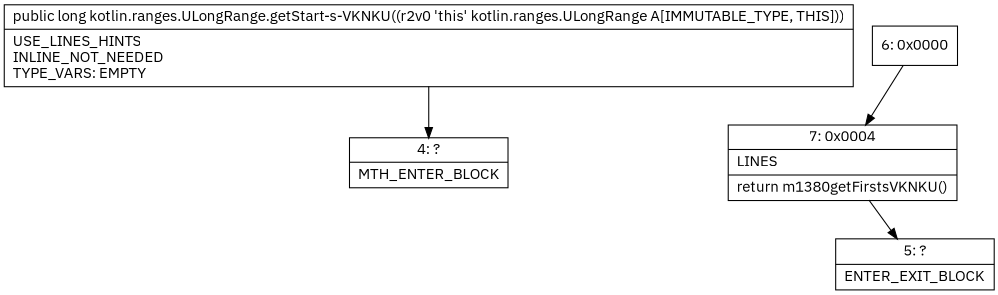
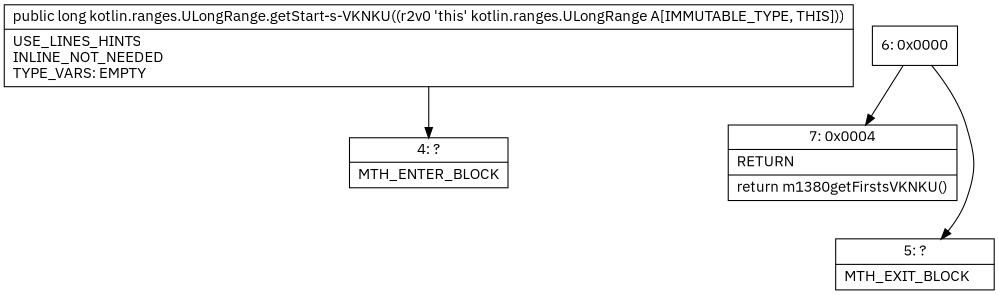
(757, 162) -> (766, 162)
(880, 215) -> (972, 146)
(915, 277) -> (907, 277)
